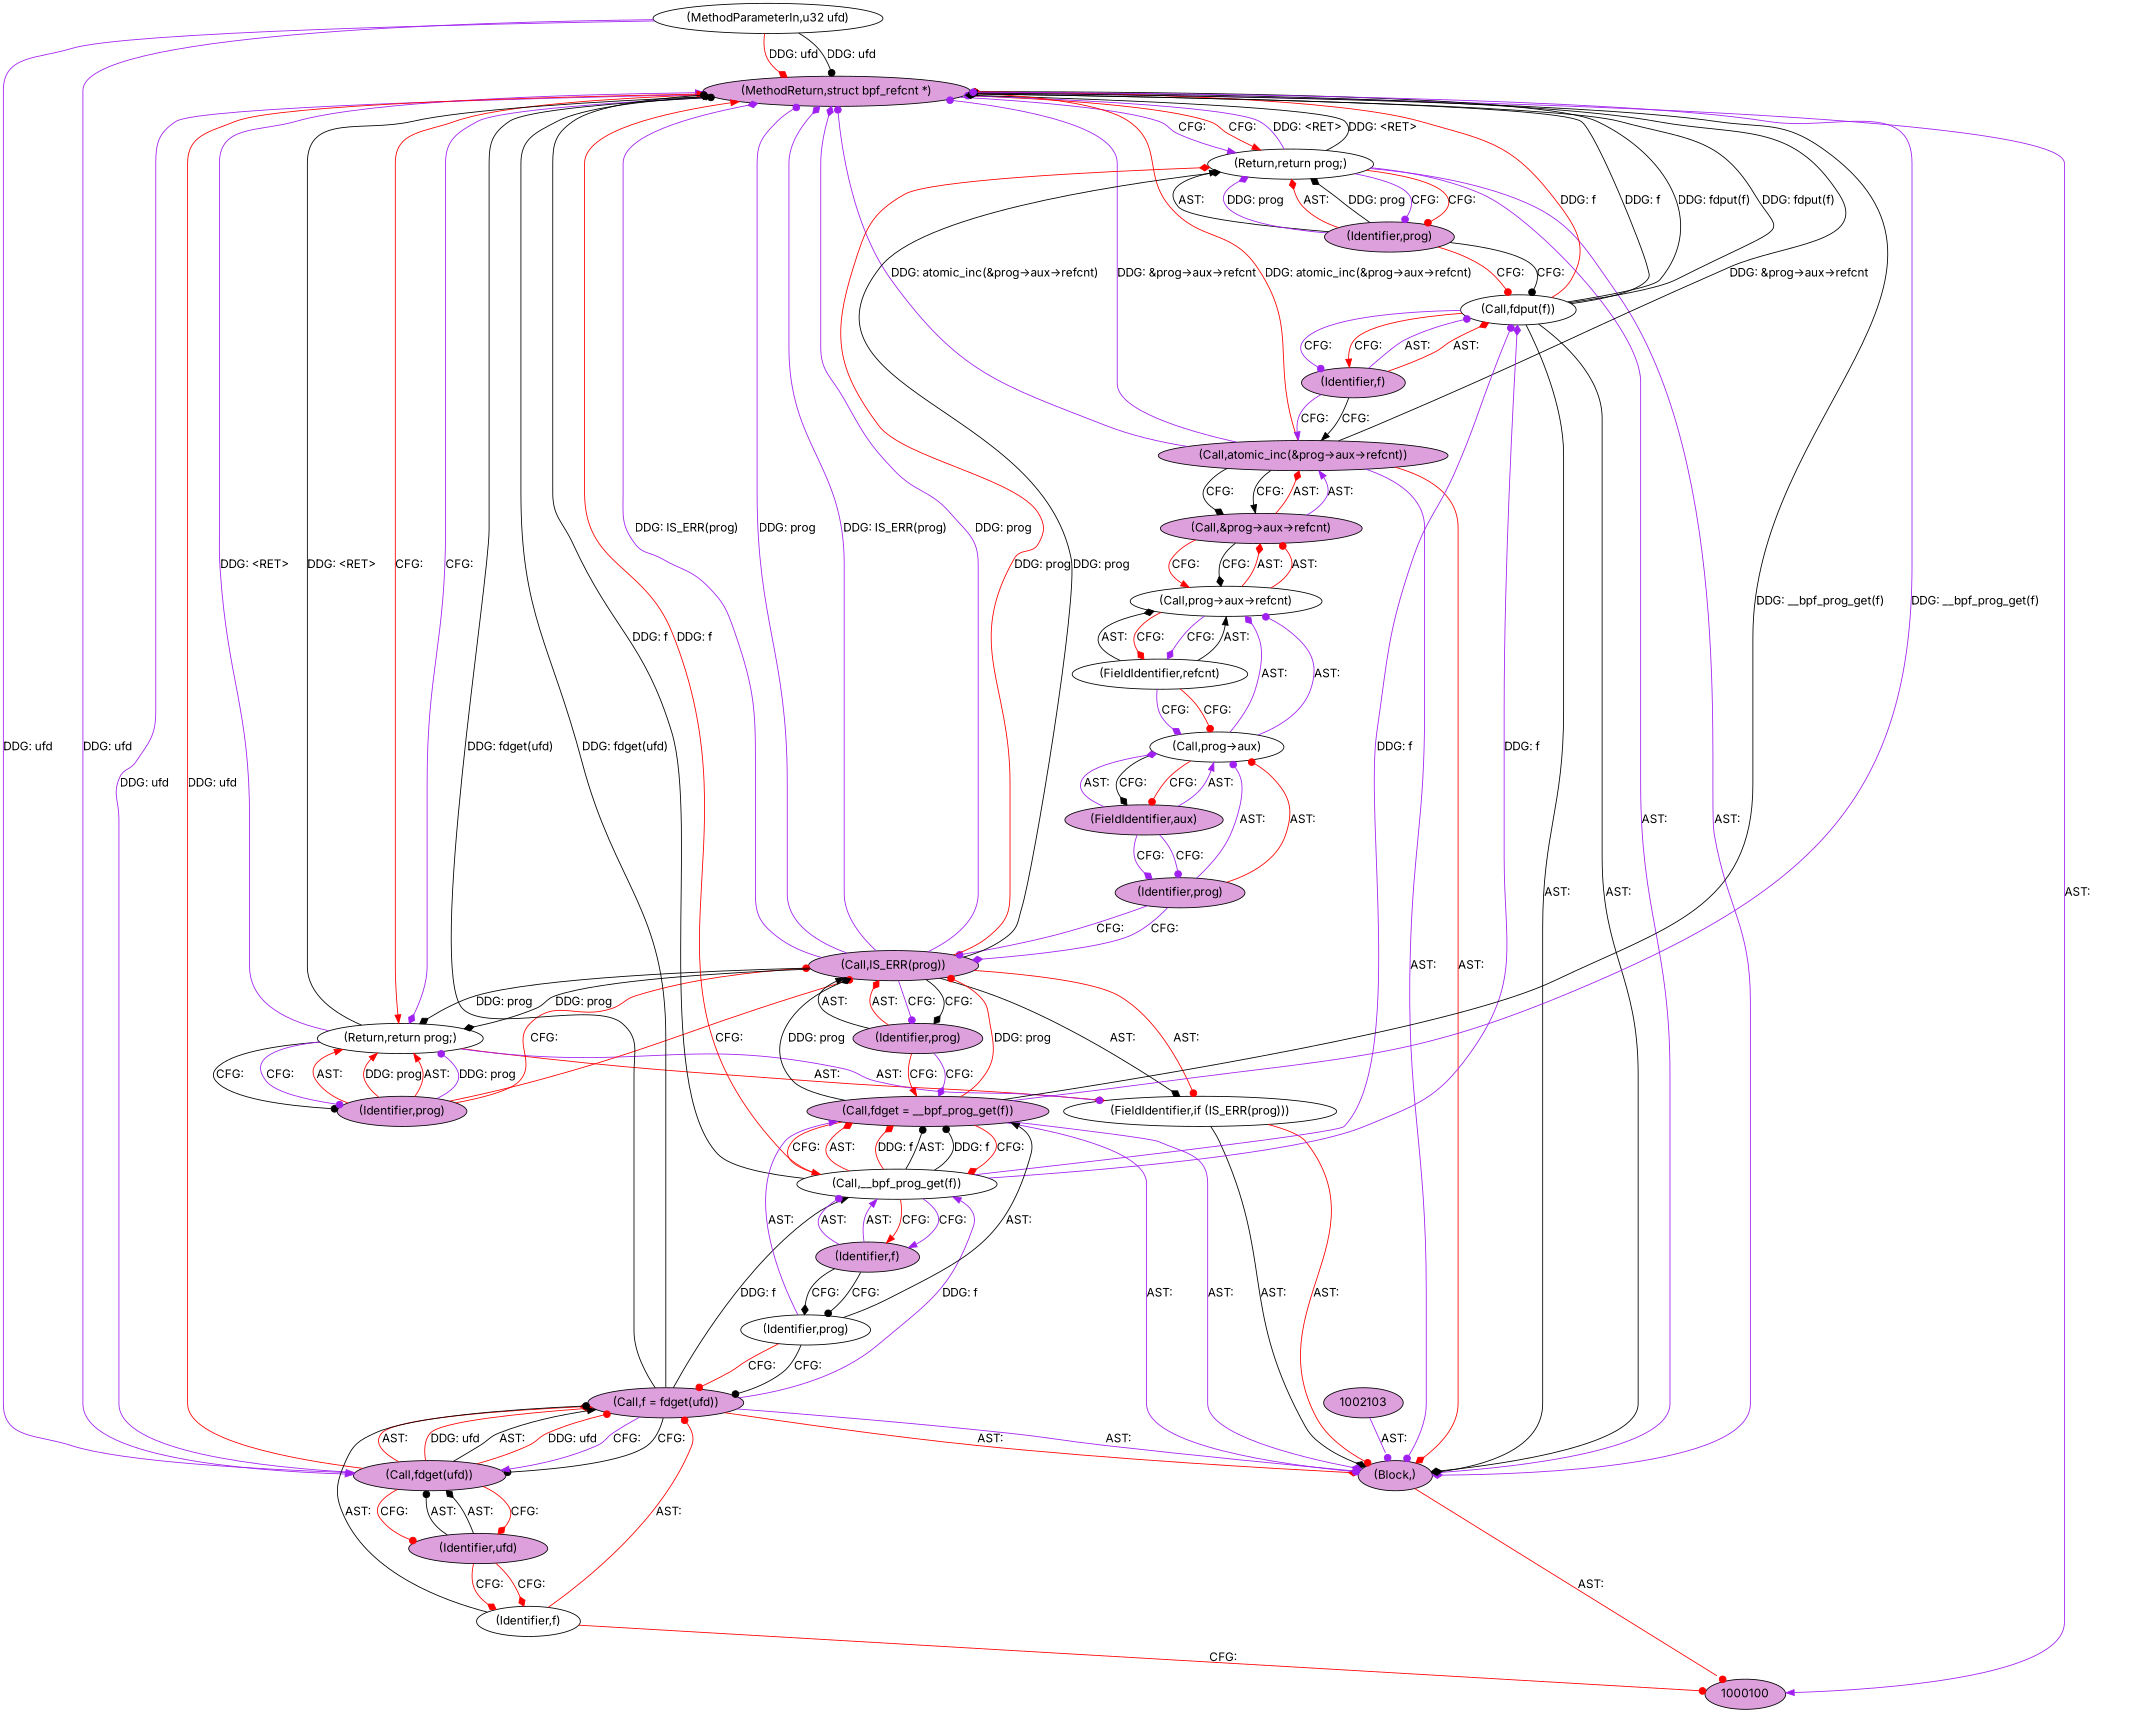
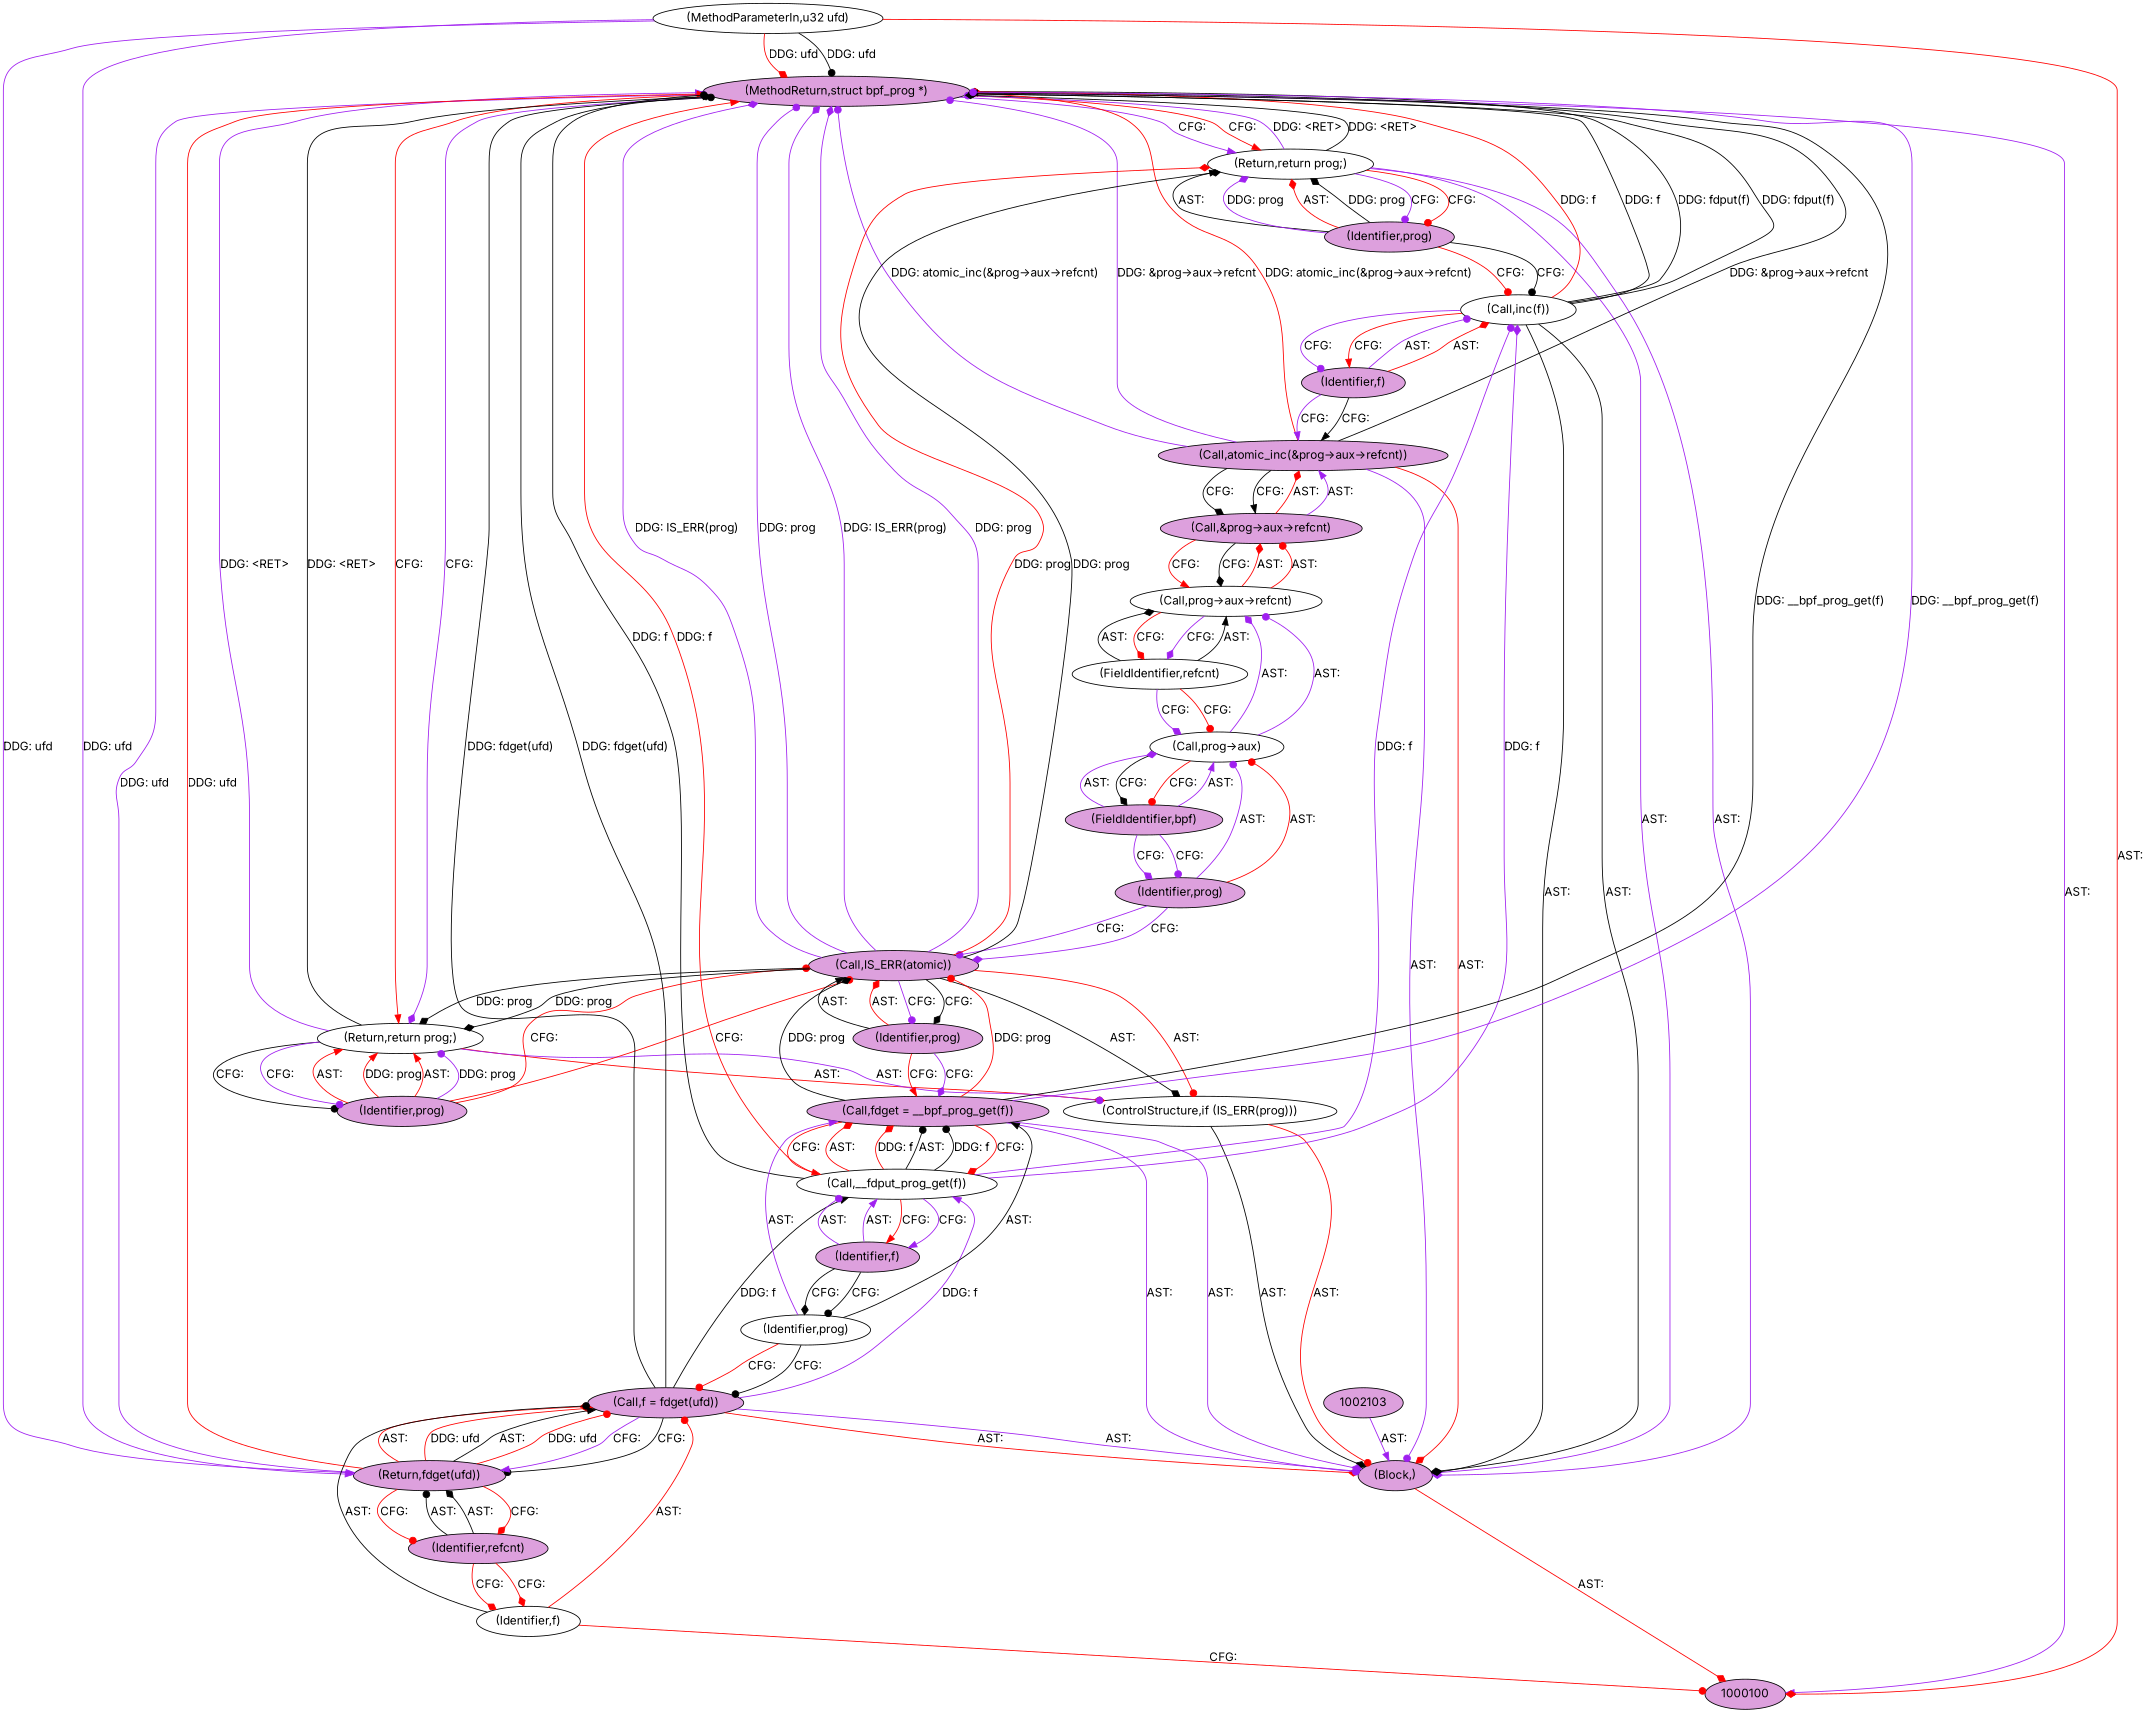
(837, 91) -> (837, 91)
(1518, 310) -> (1518, 310)
none -> (2117, 407)
(1144, 820) -> (1144, 820)
(894, 966) -> (894, 966)
(1200, 1111) -> (1200, 1111)
(897, 1184) -> (897, 1184)
(1378, 1435) -> (1378, 1435)
(430, 1476) -> (430, 1476)
(478, 1549) -> (478, 1549)
(1566, 1582) -> (1566, 1582)
